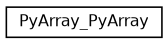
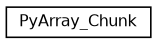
(84, 22) -> (79, 22)
